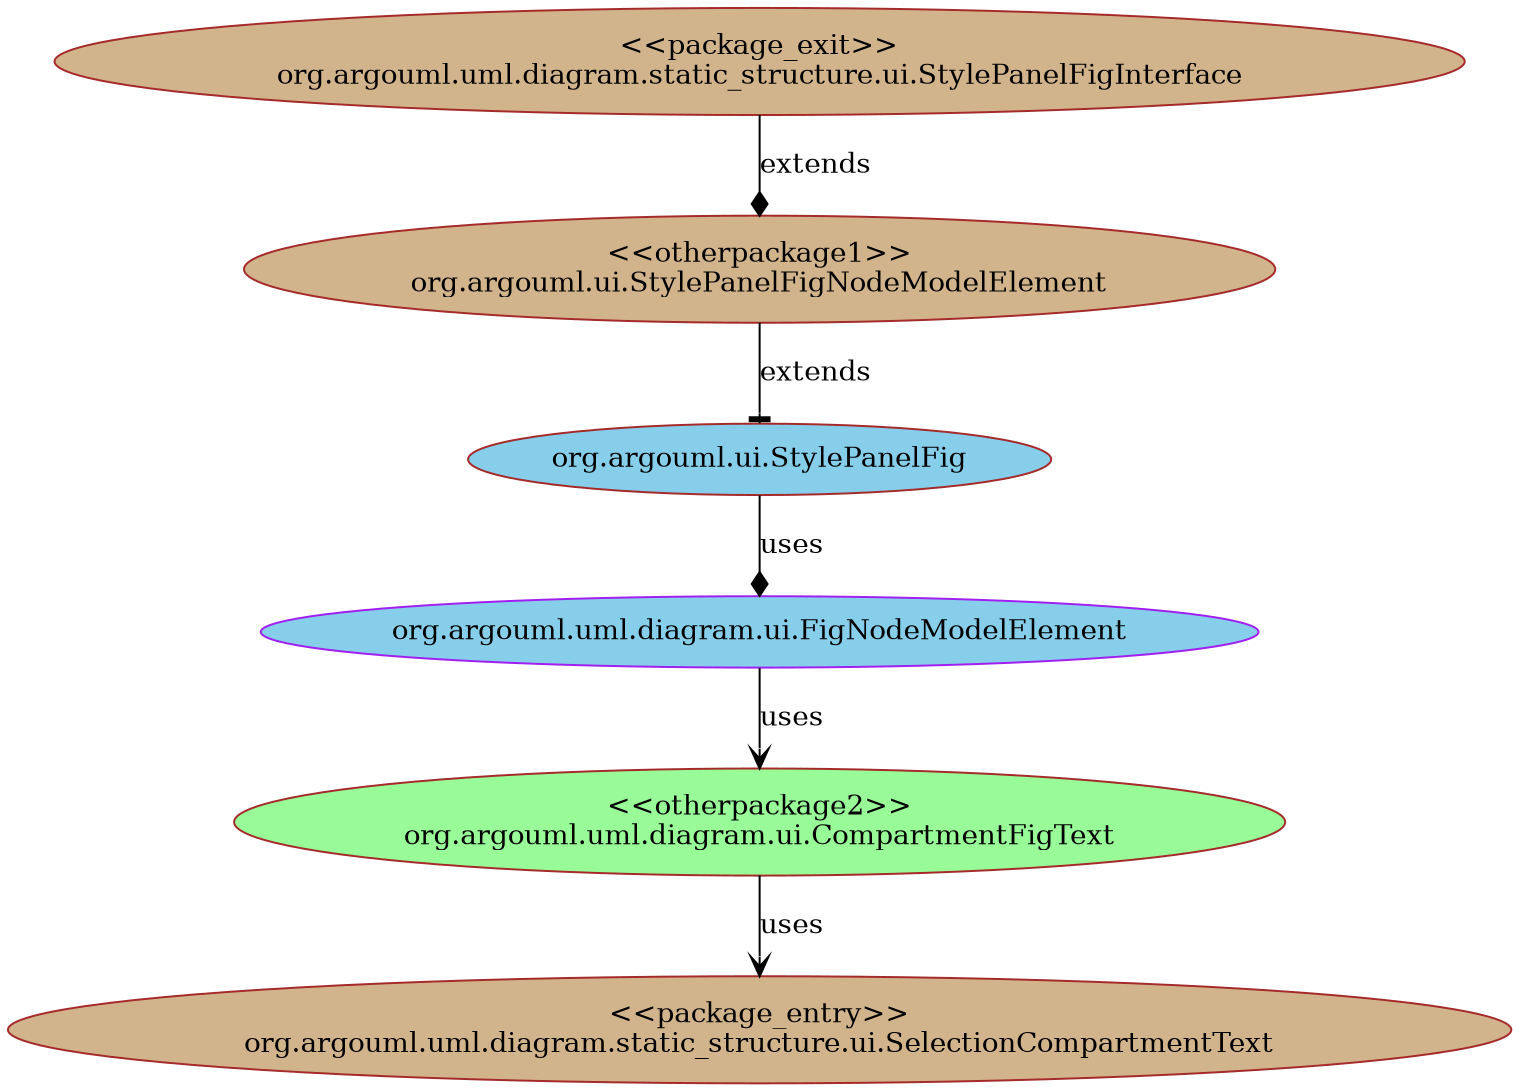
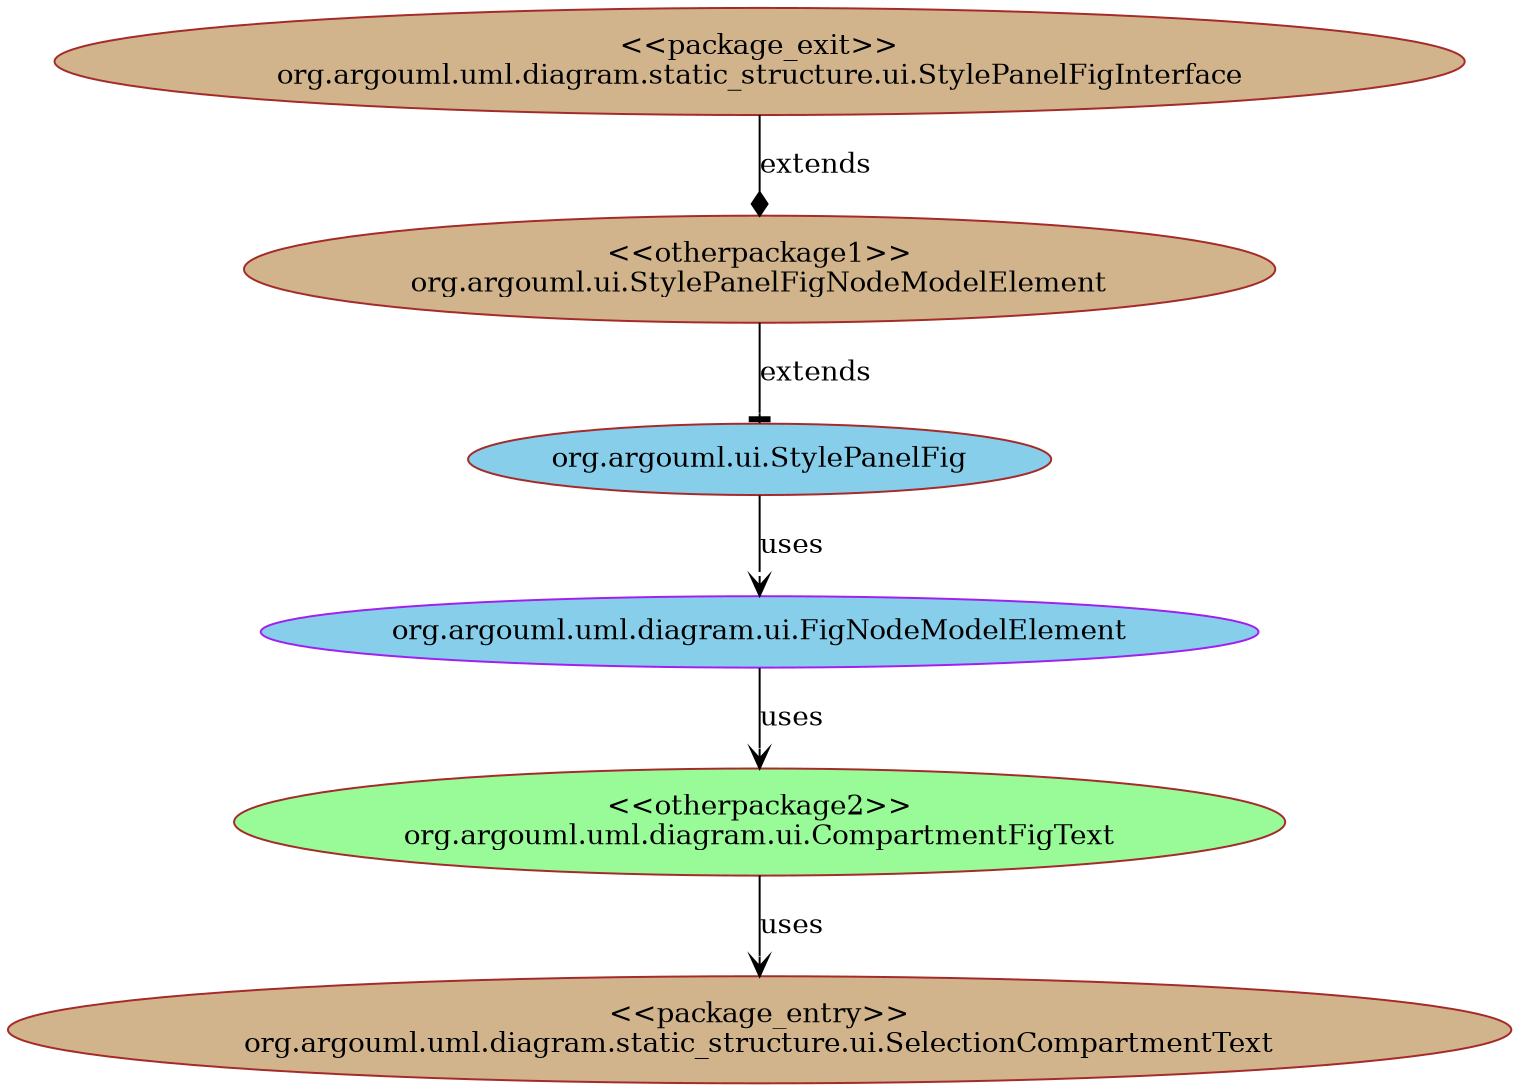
(760, 534) -> (760, 534)
